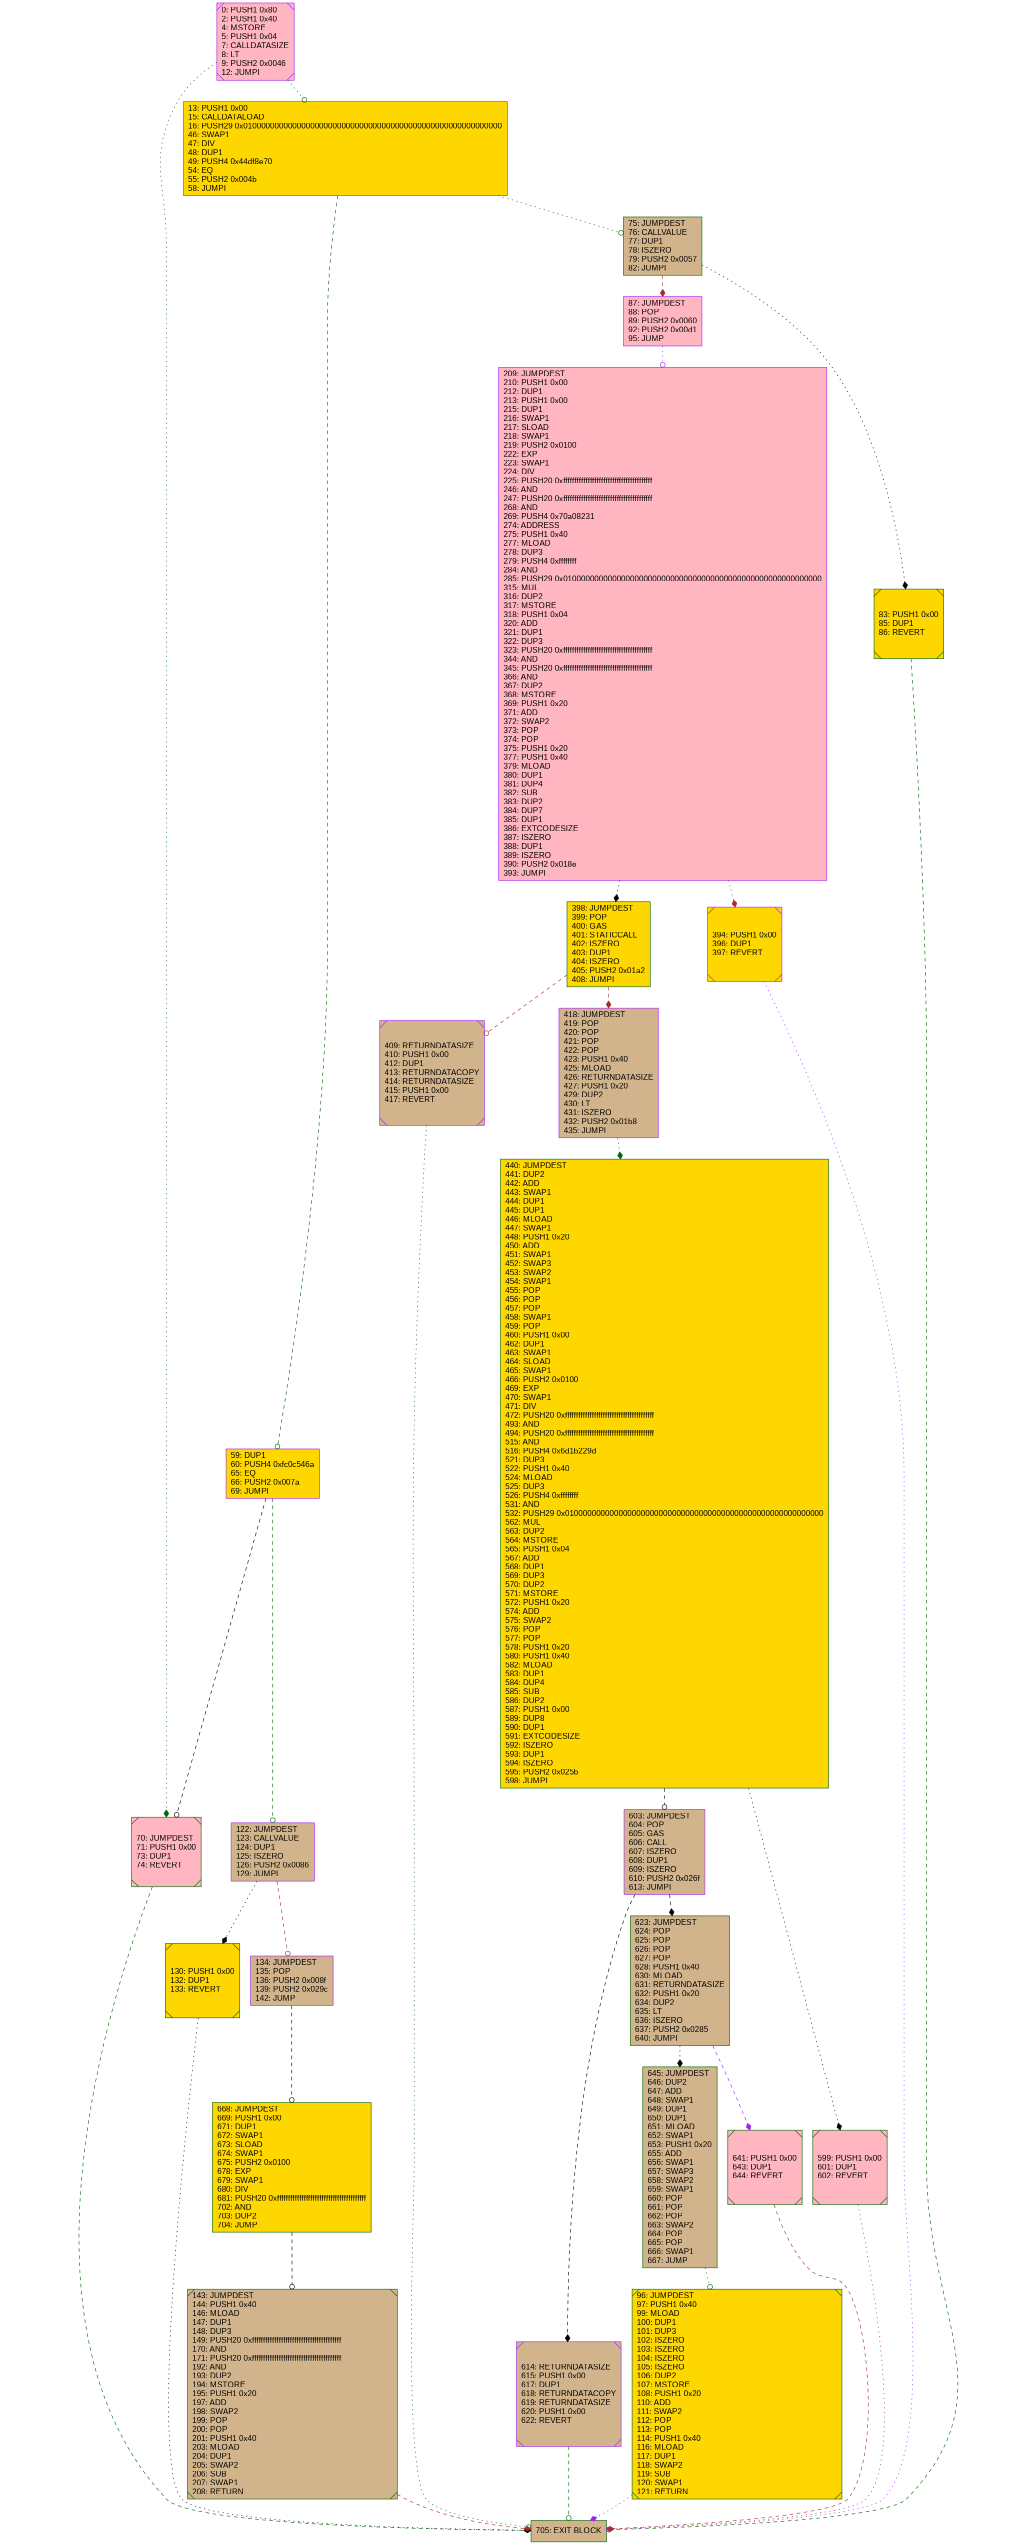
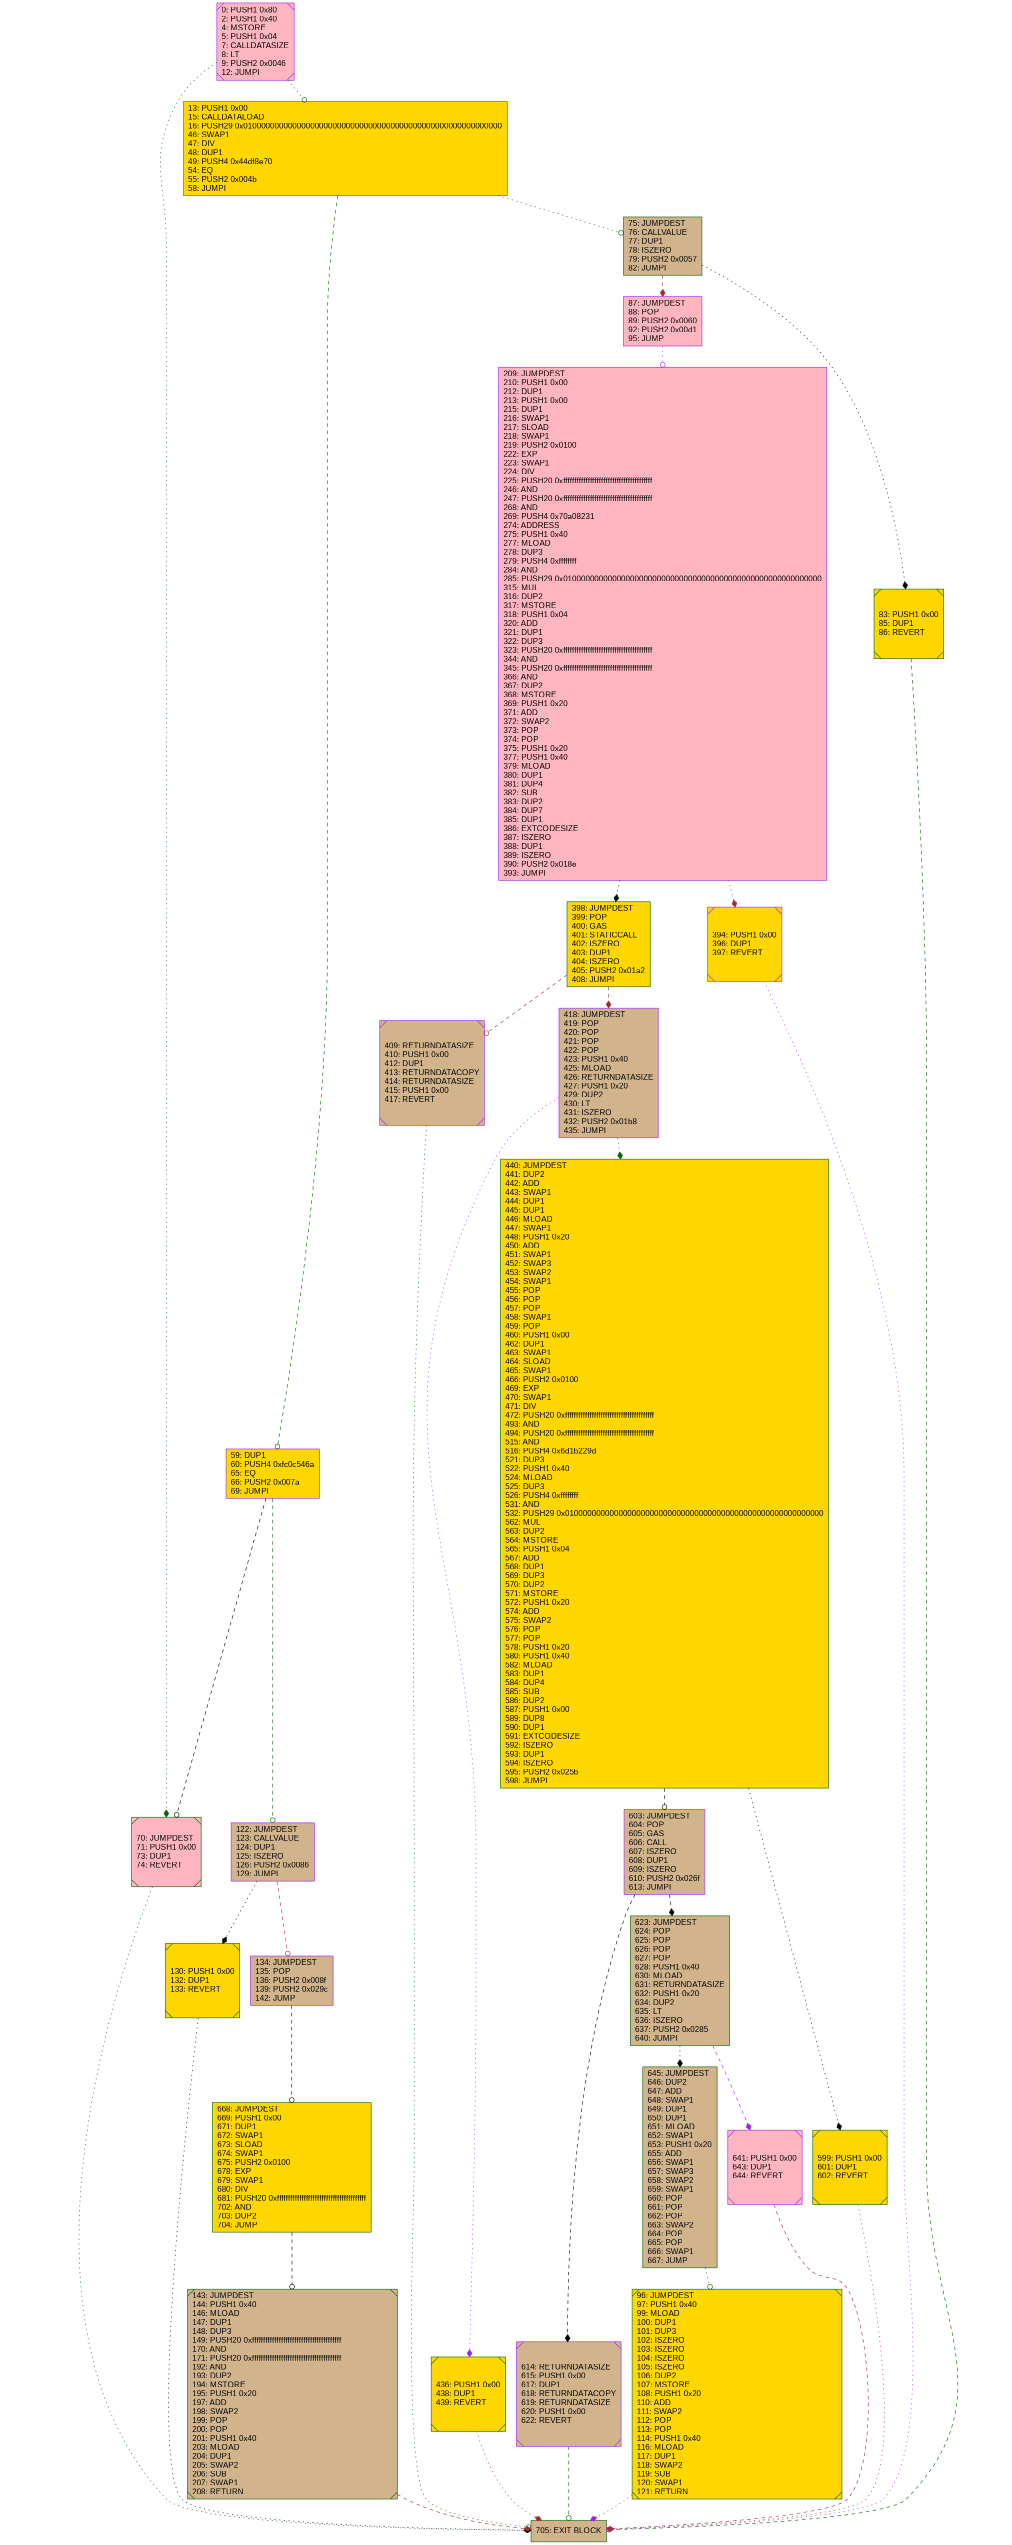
(765, 2167) -> (765, 2167)
(850, 2167) -> (850, 2167)
(100, 2376) -> (100, 2376)
none -> (468, 2394)
